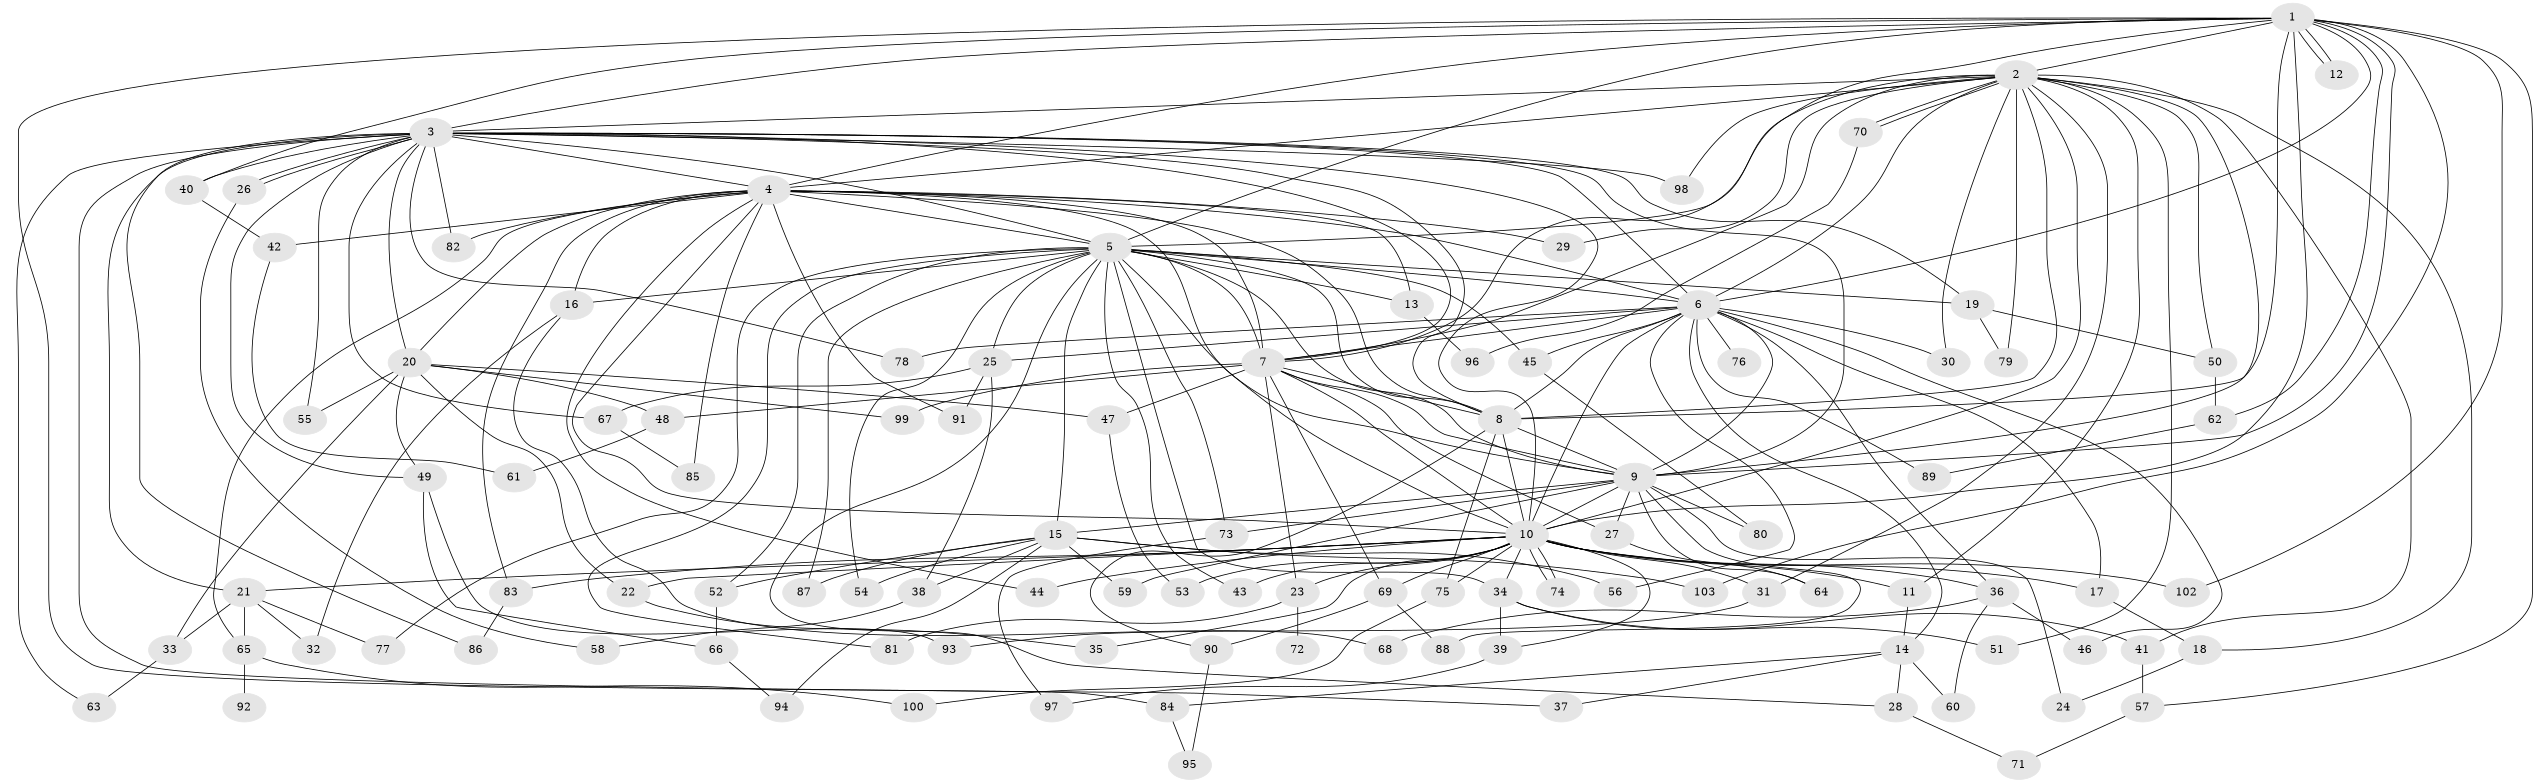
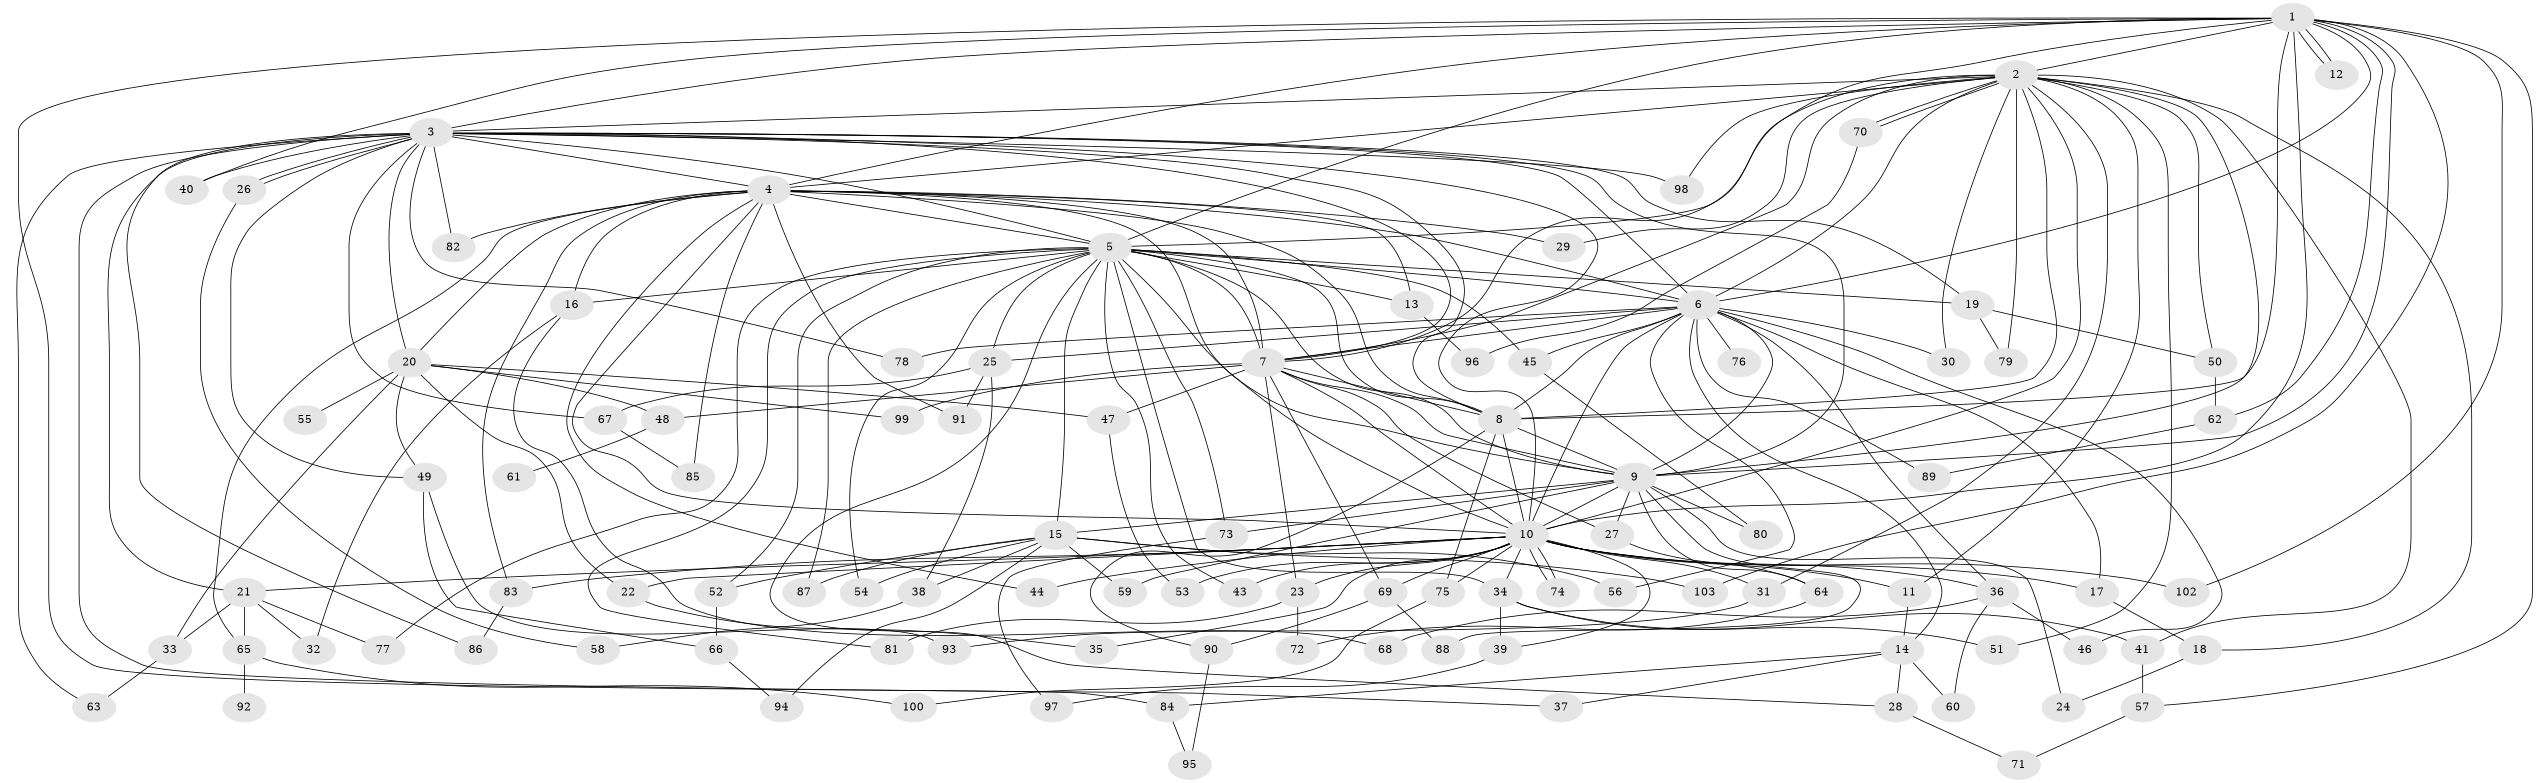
(319, 247) -> none
(275, 248) -> none
none -> (1562, 628)
